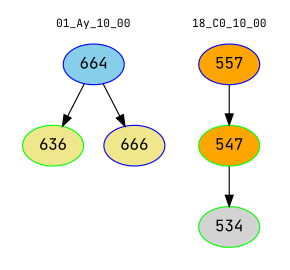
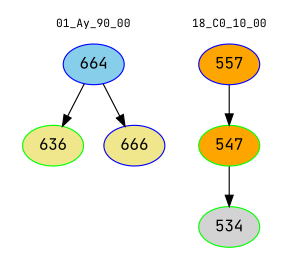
(94, 24) -> (94, 24)
